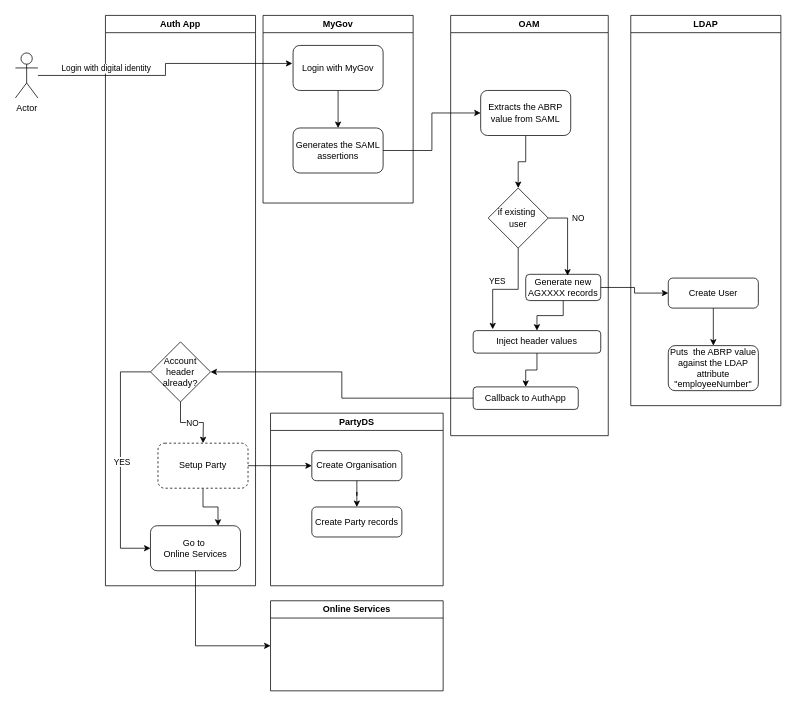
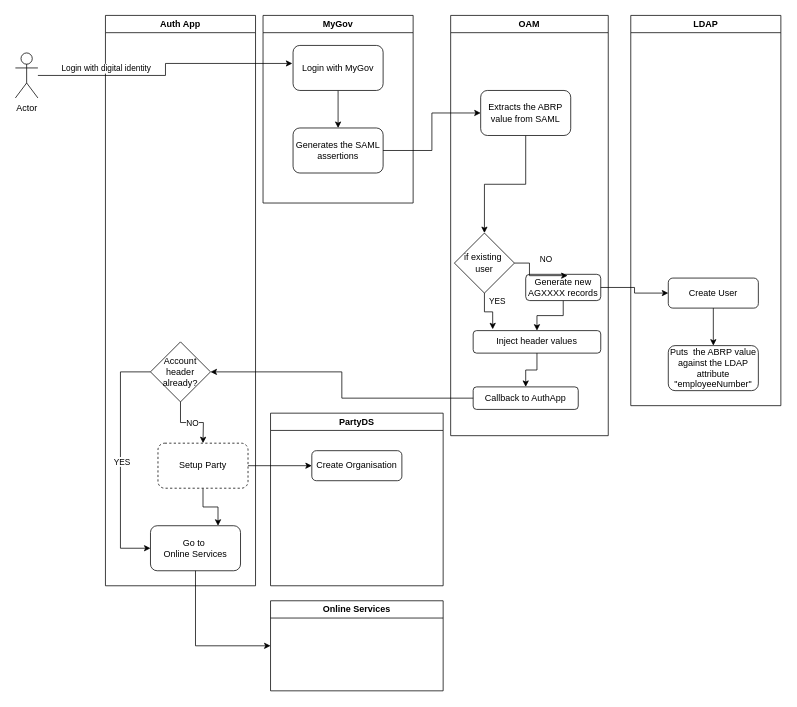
(518, 218) -> (484, 263)
(357, 492) -> none
(357, 522) -> none
